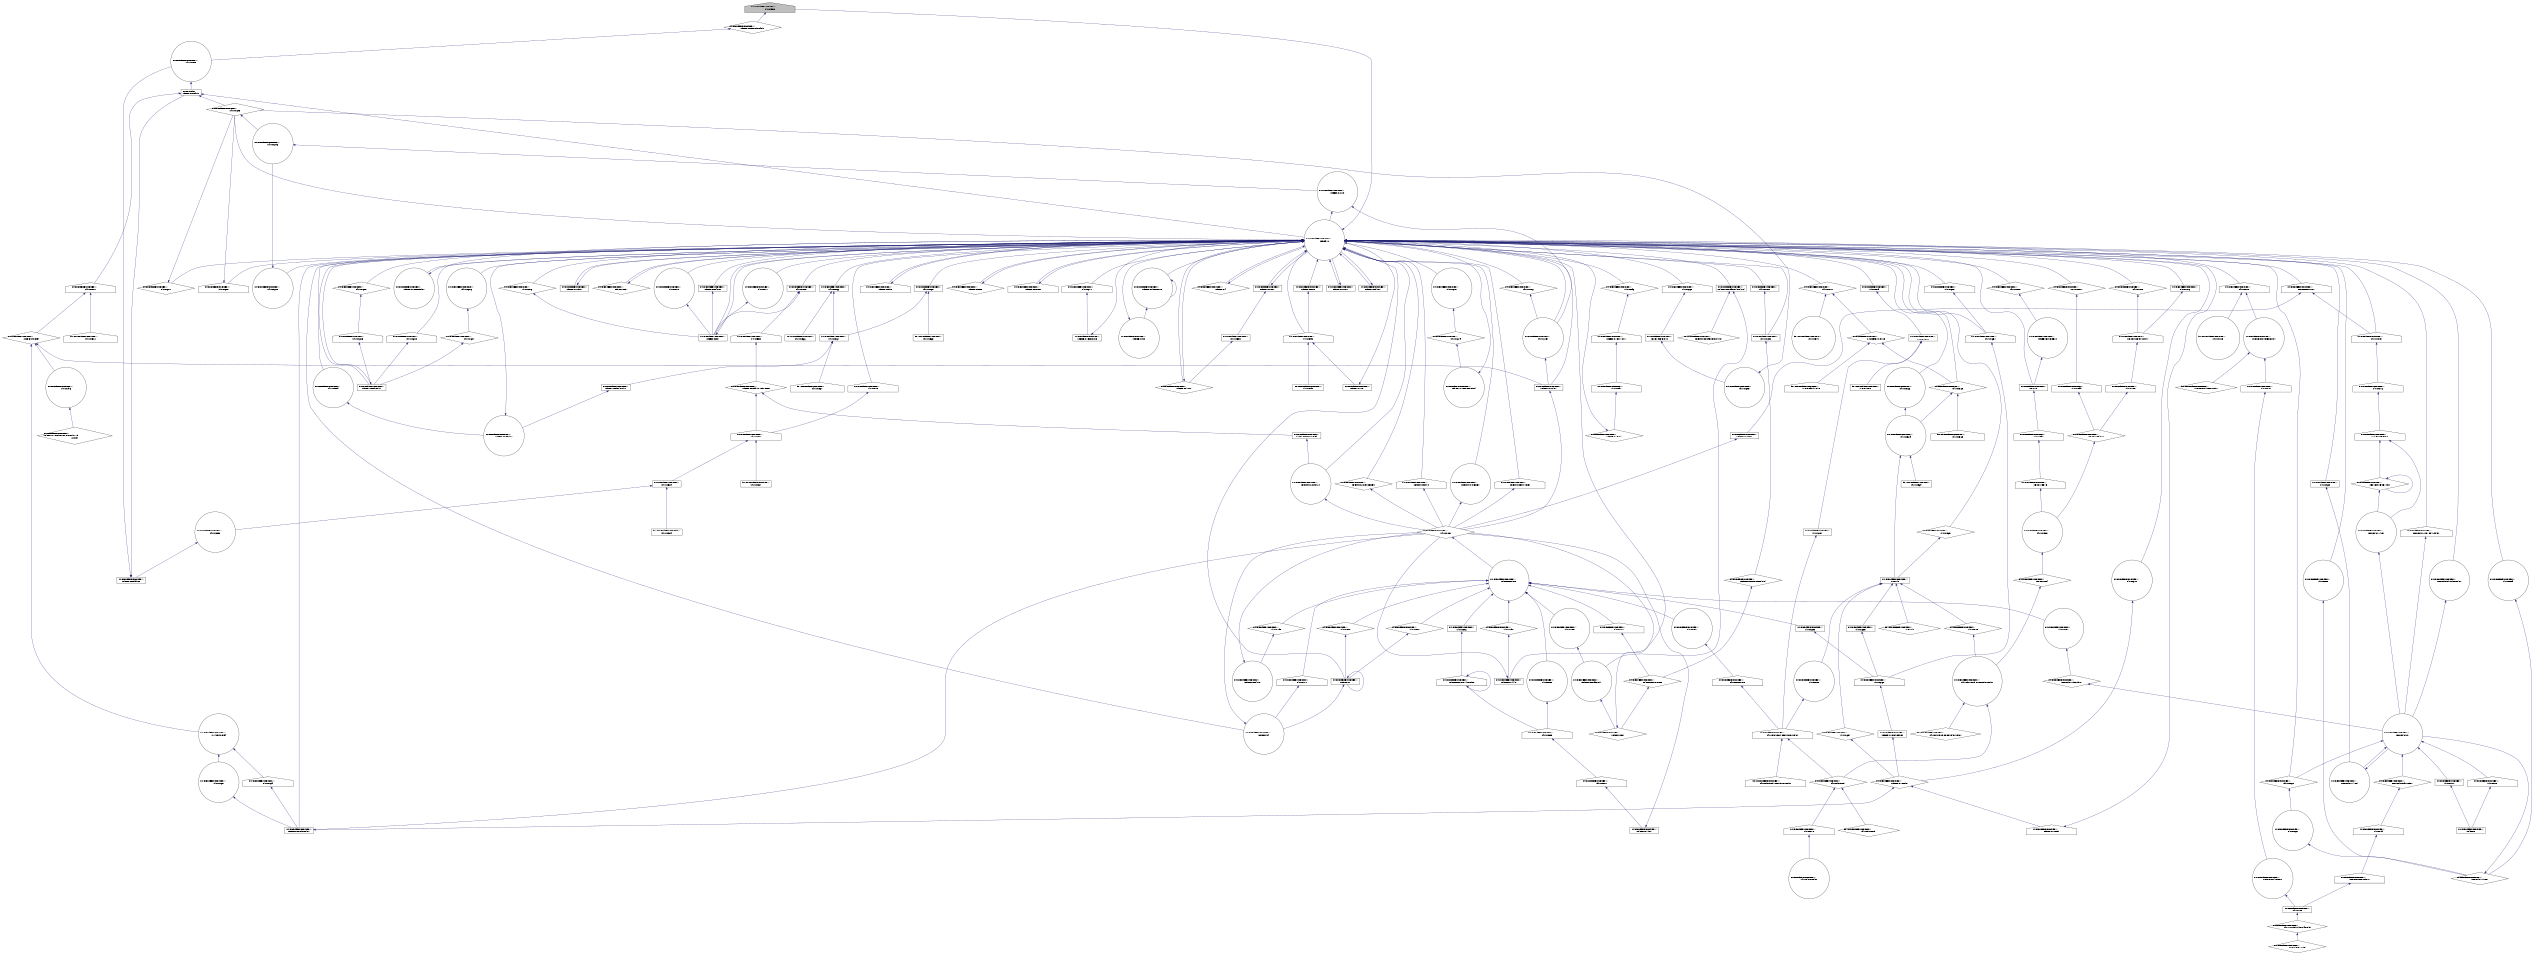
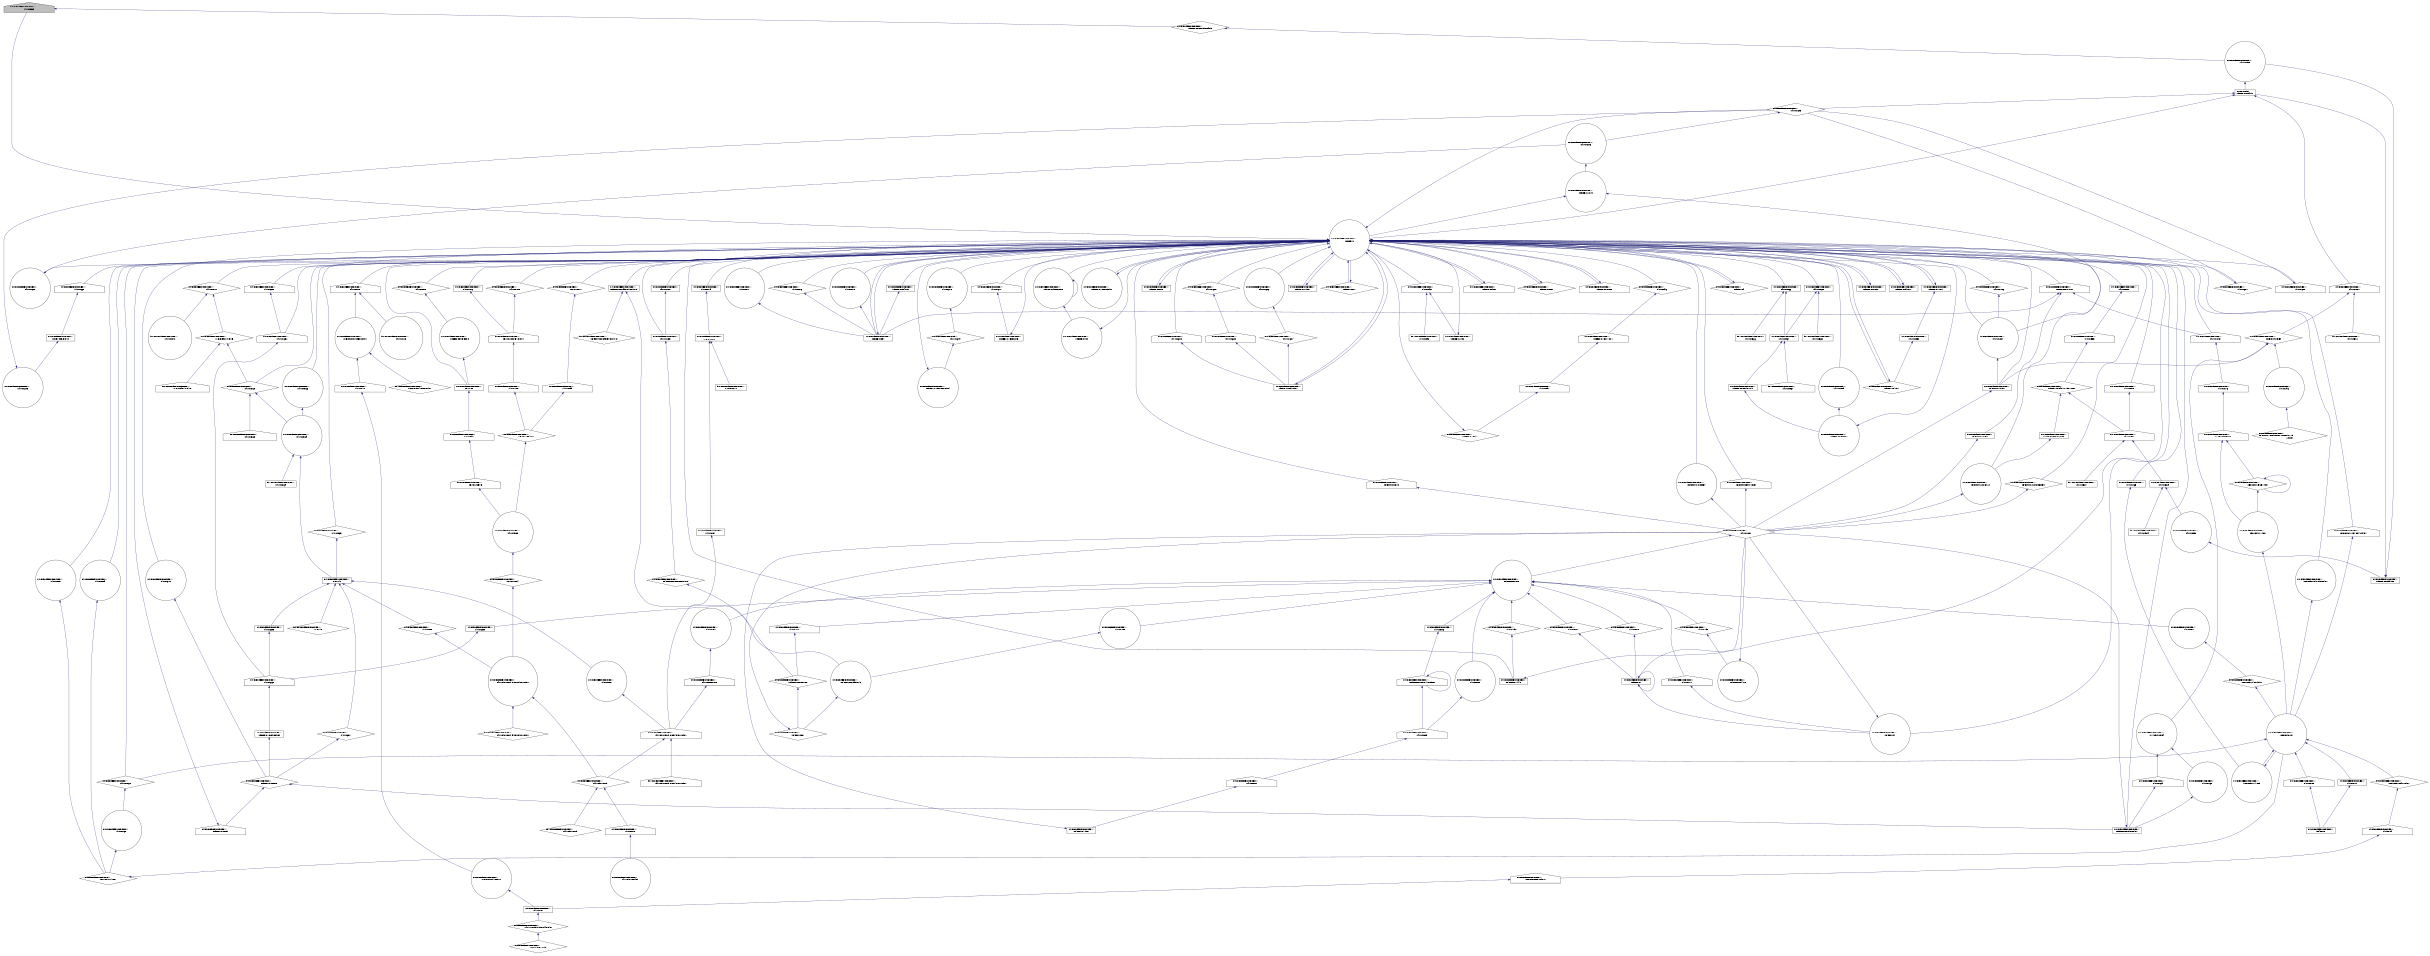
(755, 312) -> (1470, 313)
(1308, 313) -> (1241, 252)
